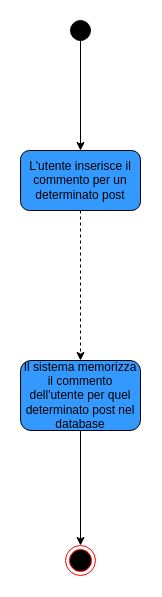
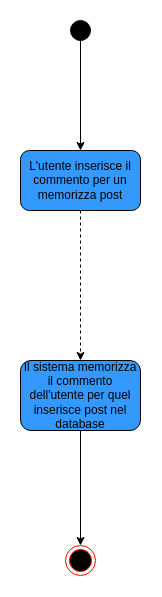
(81, 181) -> (81, 181)
(81, 396) -> (81, 396)
